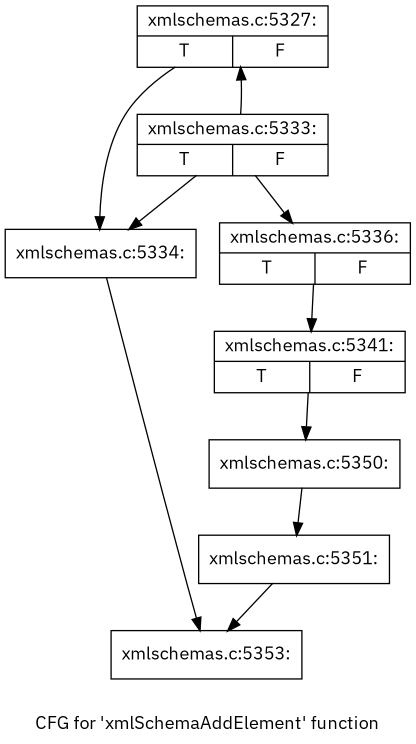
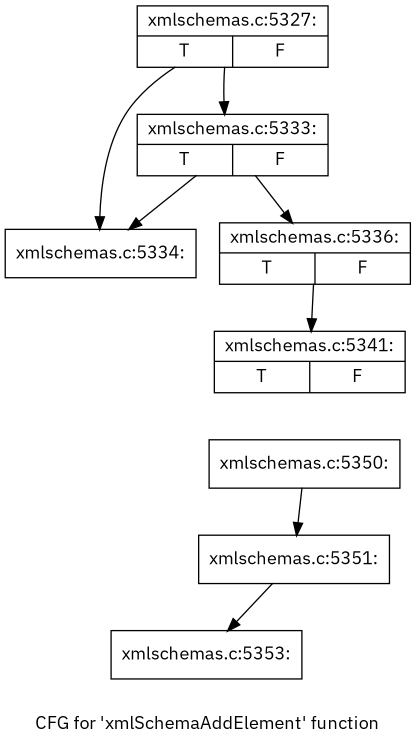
(241, 97) -> (224, 84)
(307, 410) -> none
(151, 448) -> none
